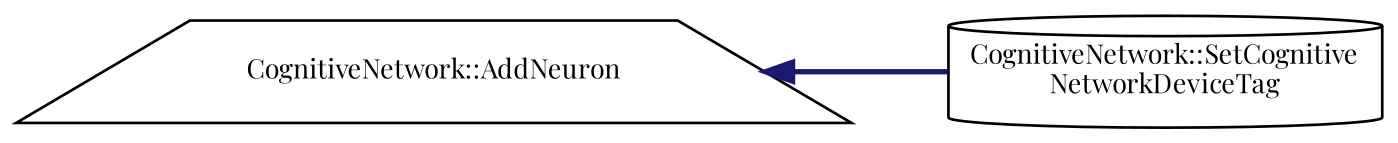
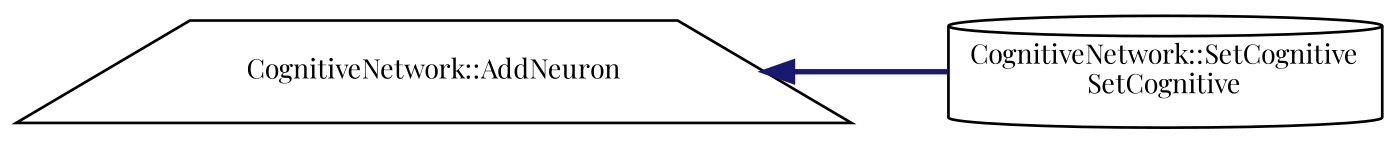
(1165, 72) -> (1165, 72)
